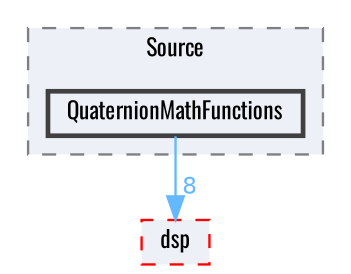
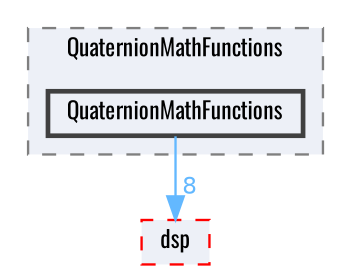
(176, 50) -> (176, 50)
